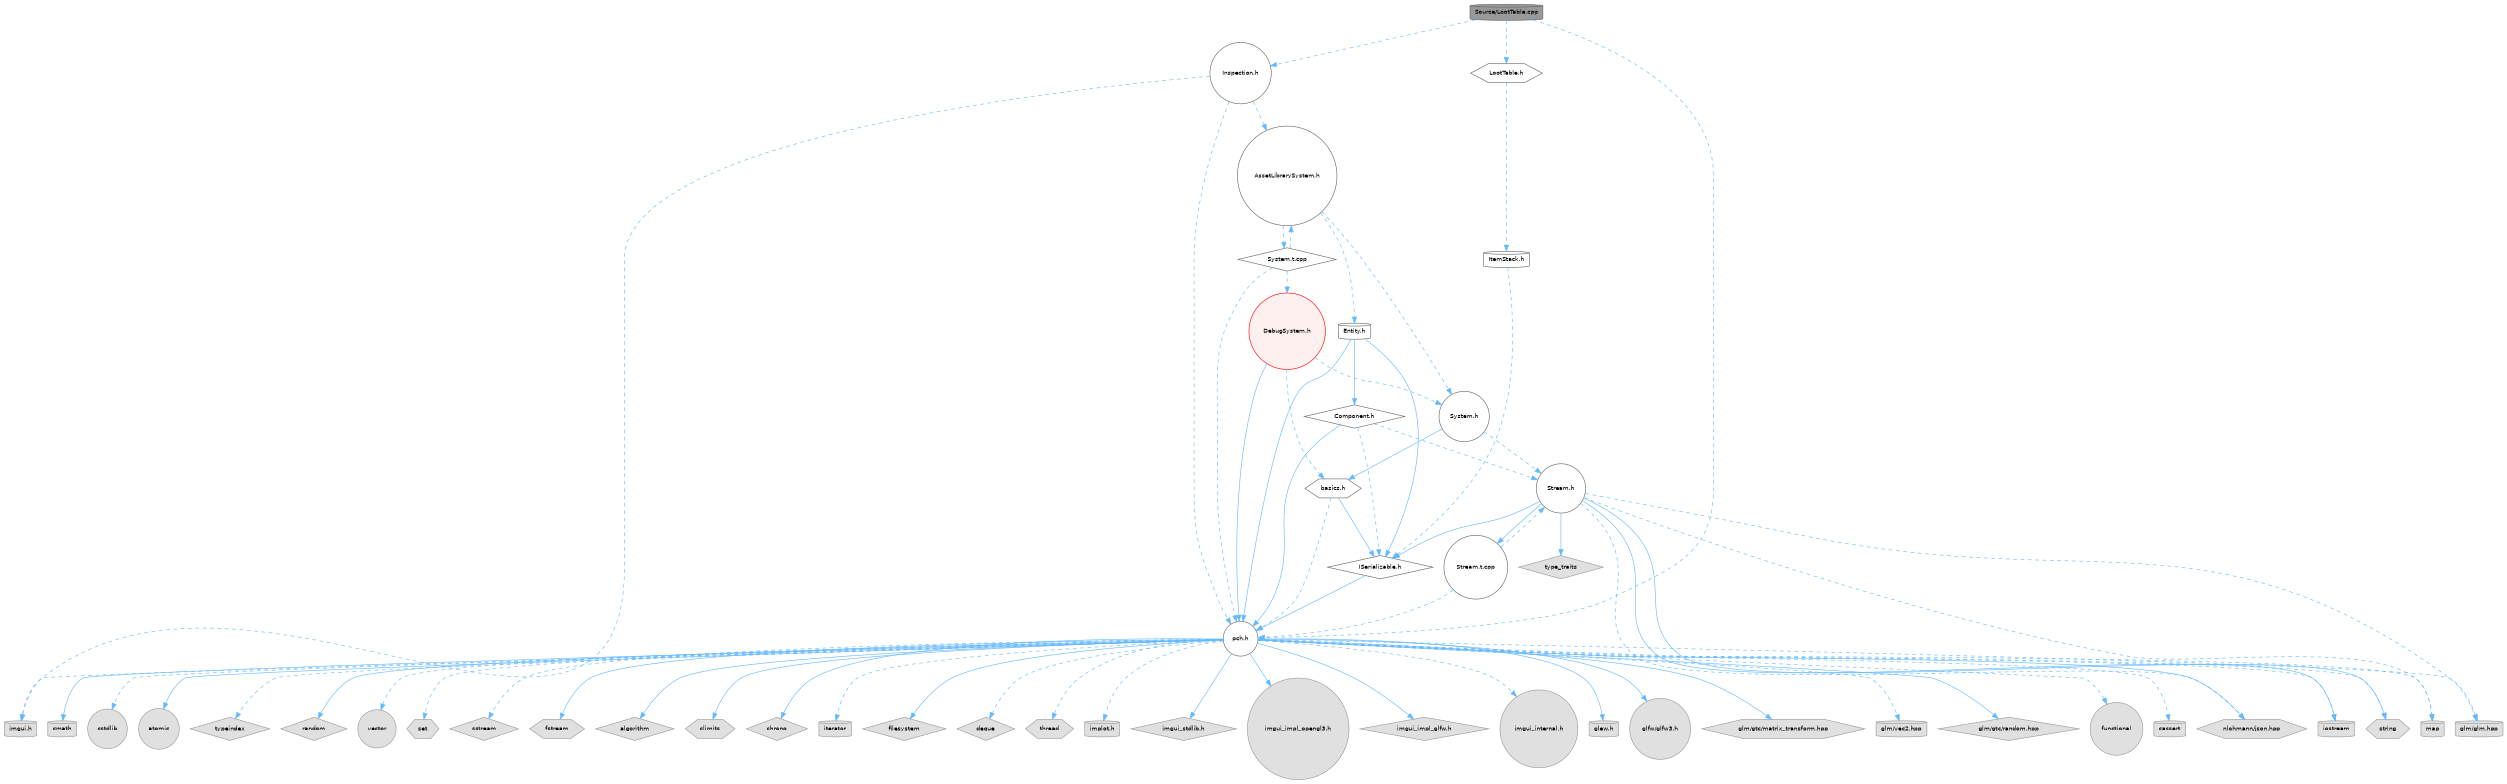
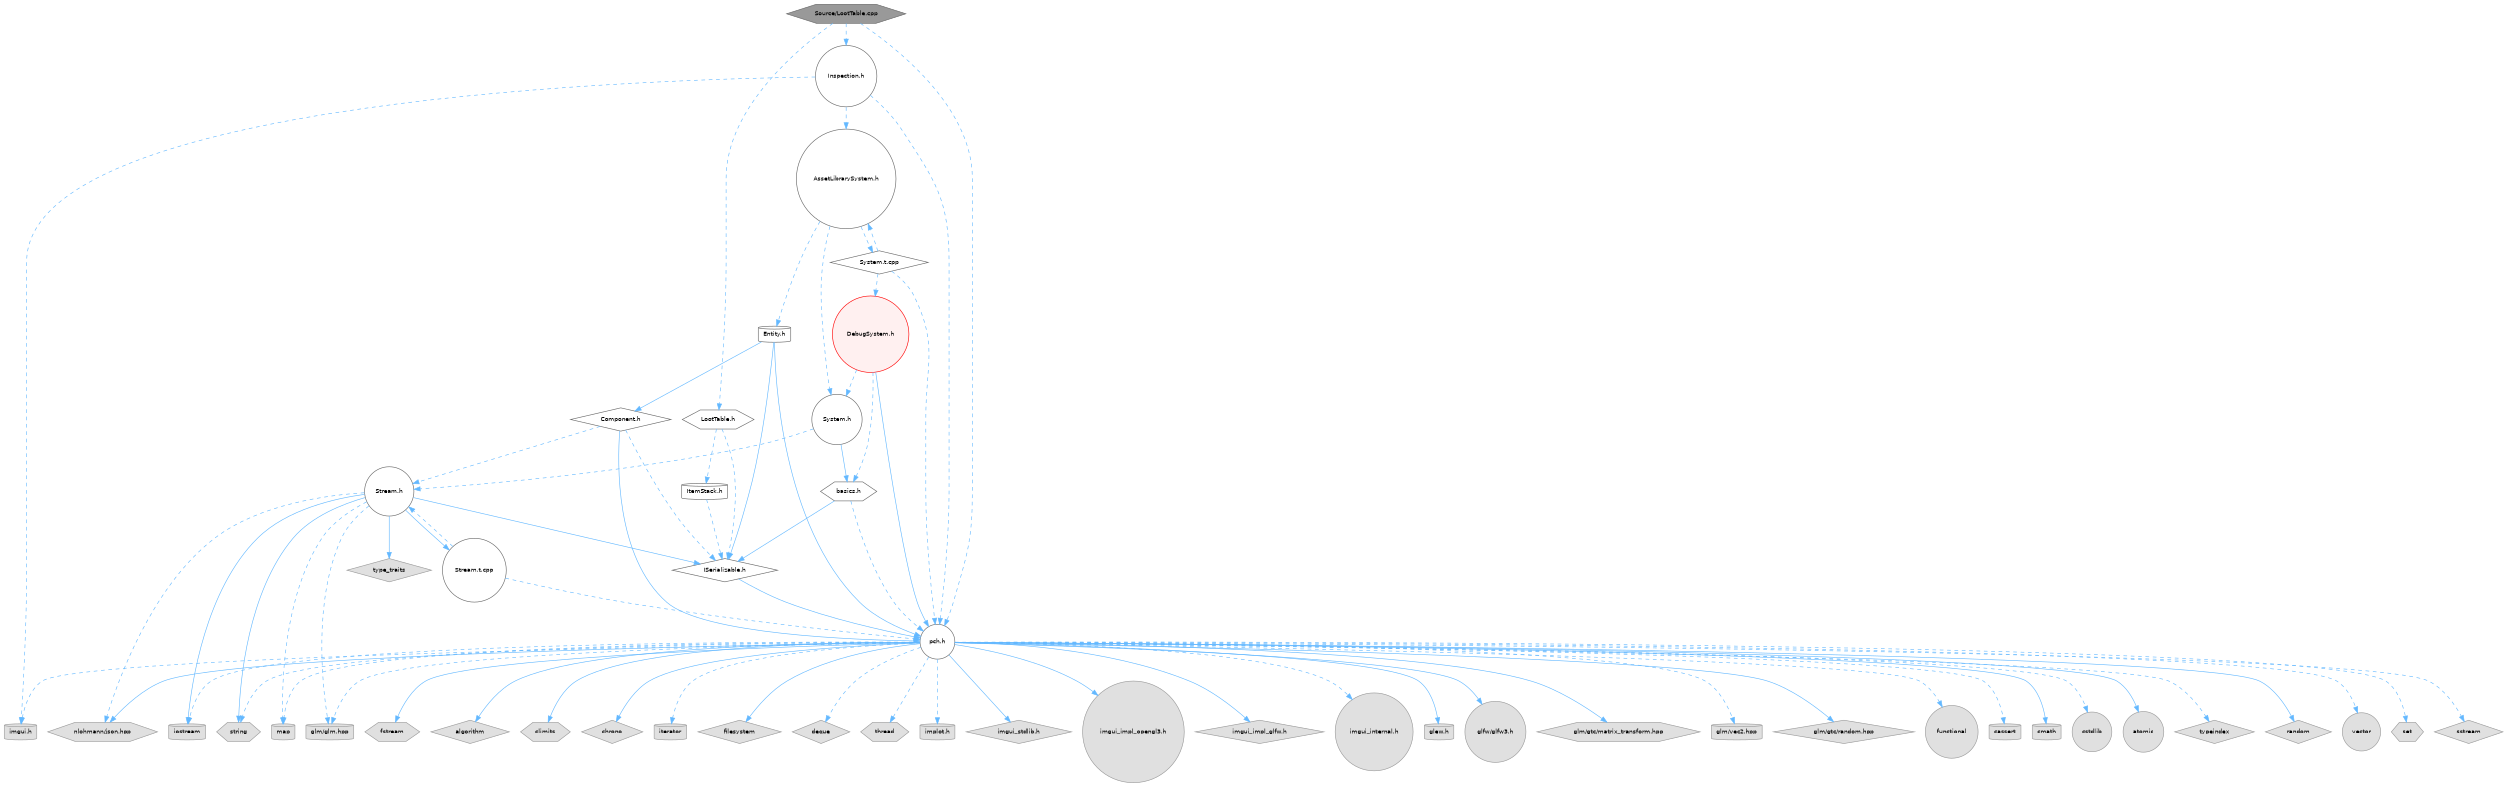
(1506, 12) -> (846, 14)
none -> (735, 490)
